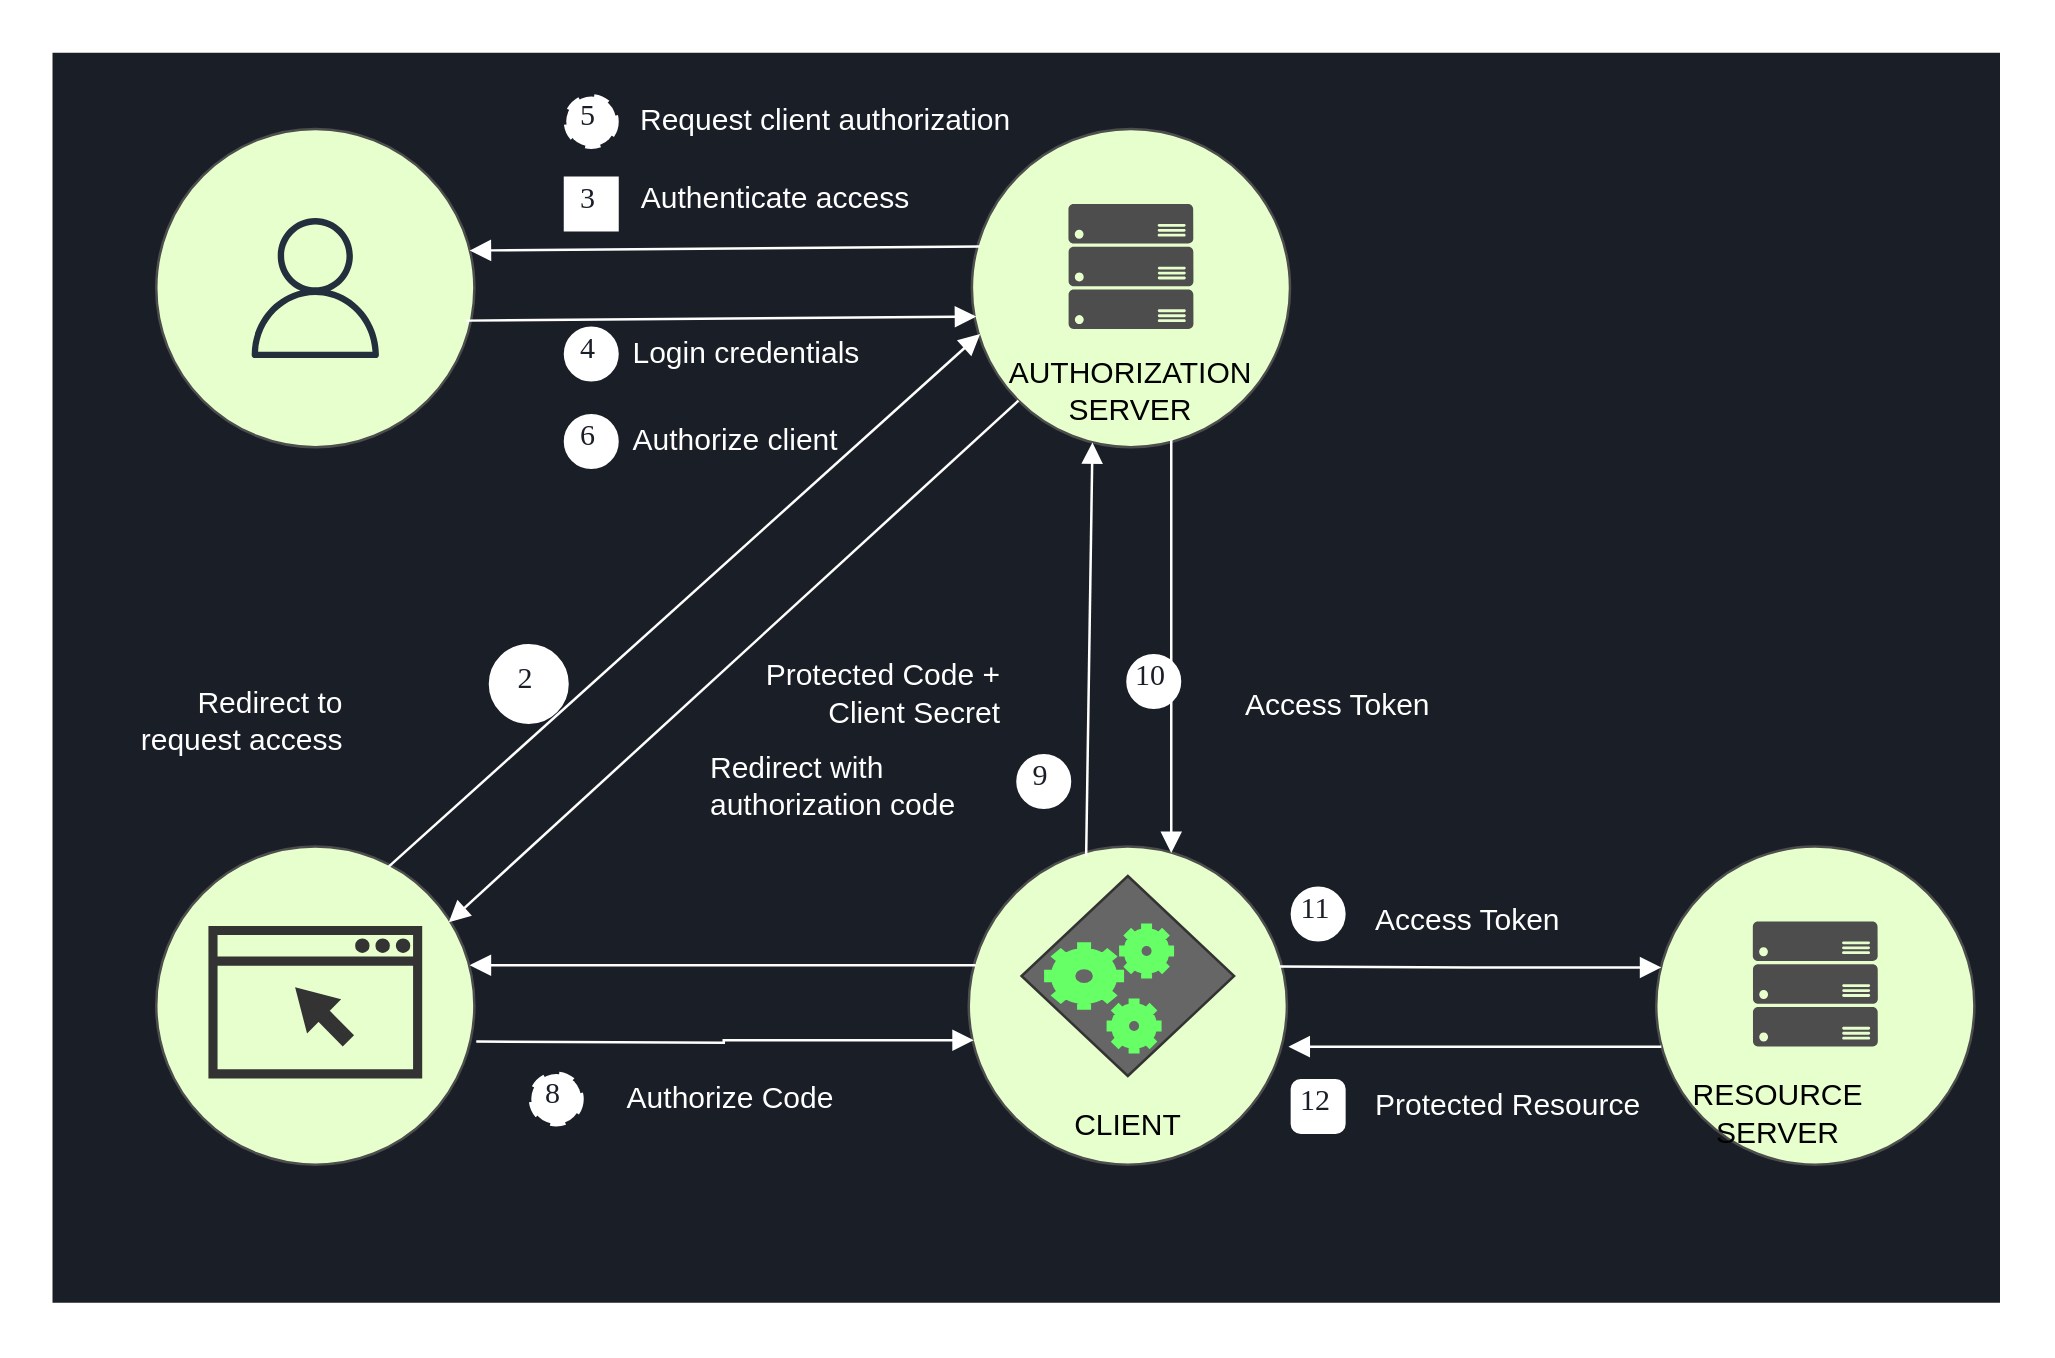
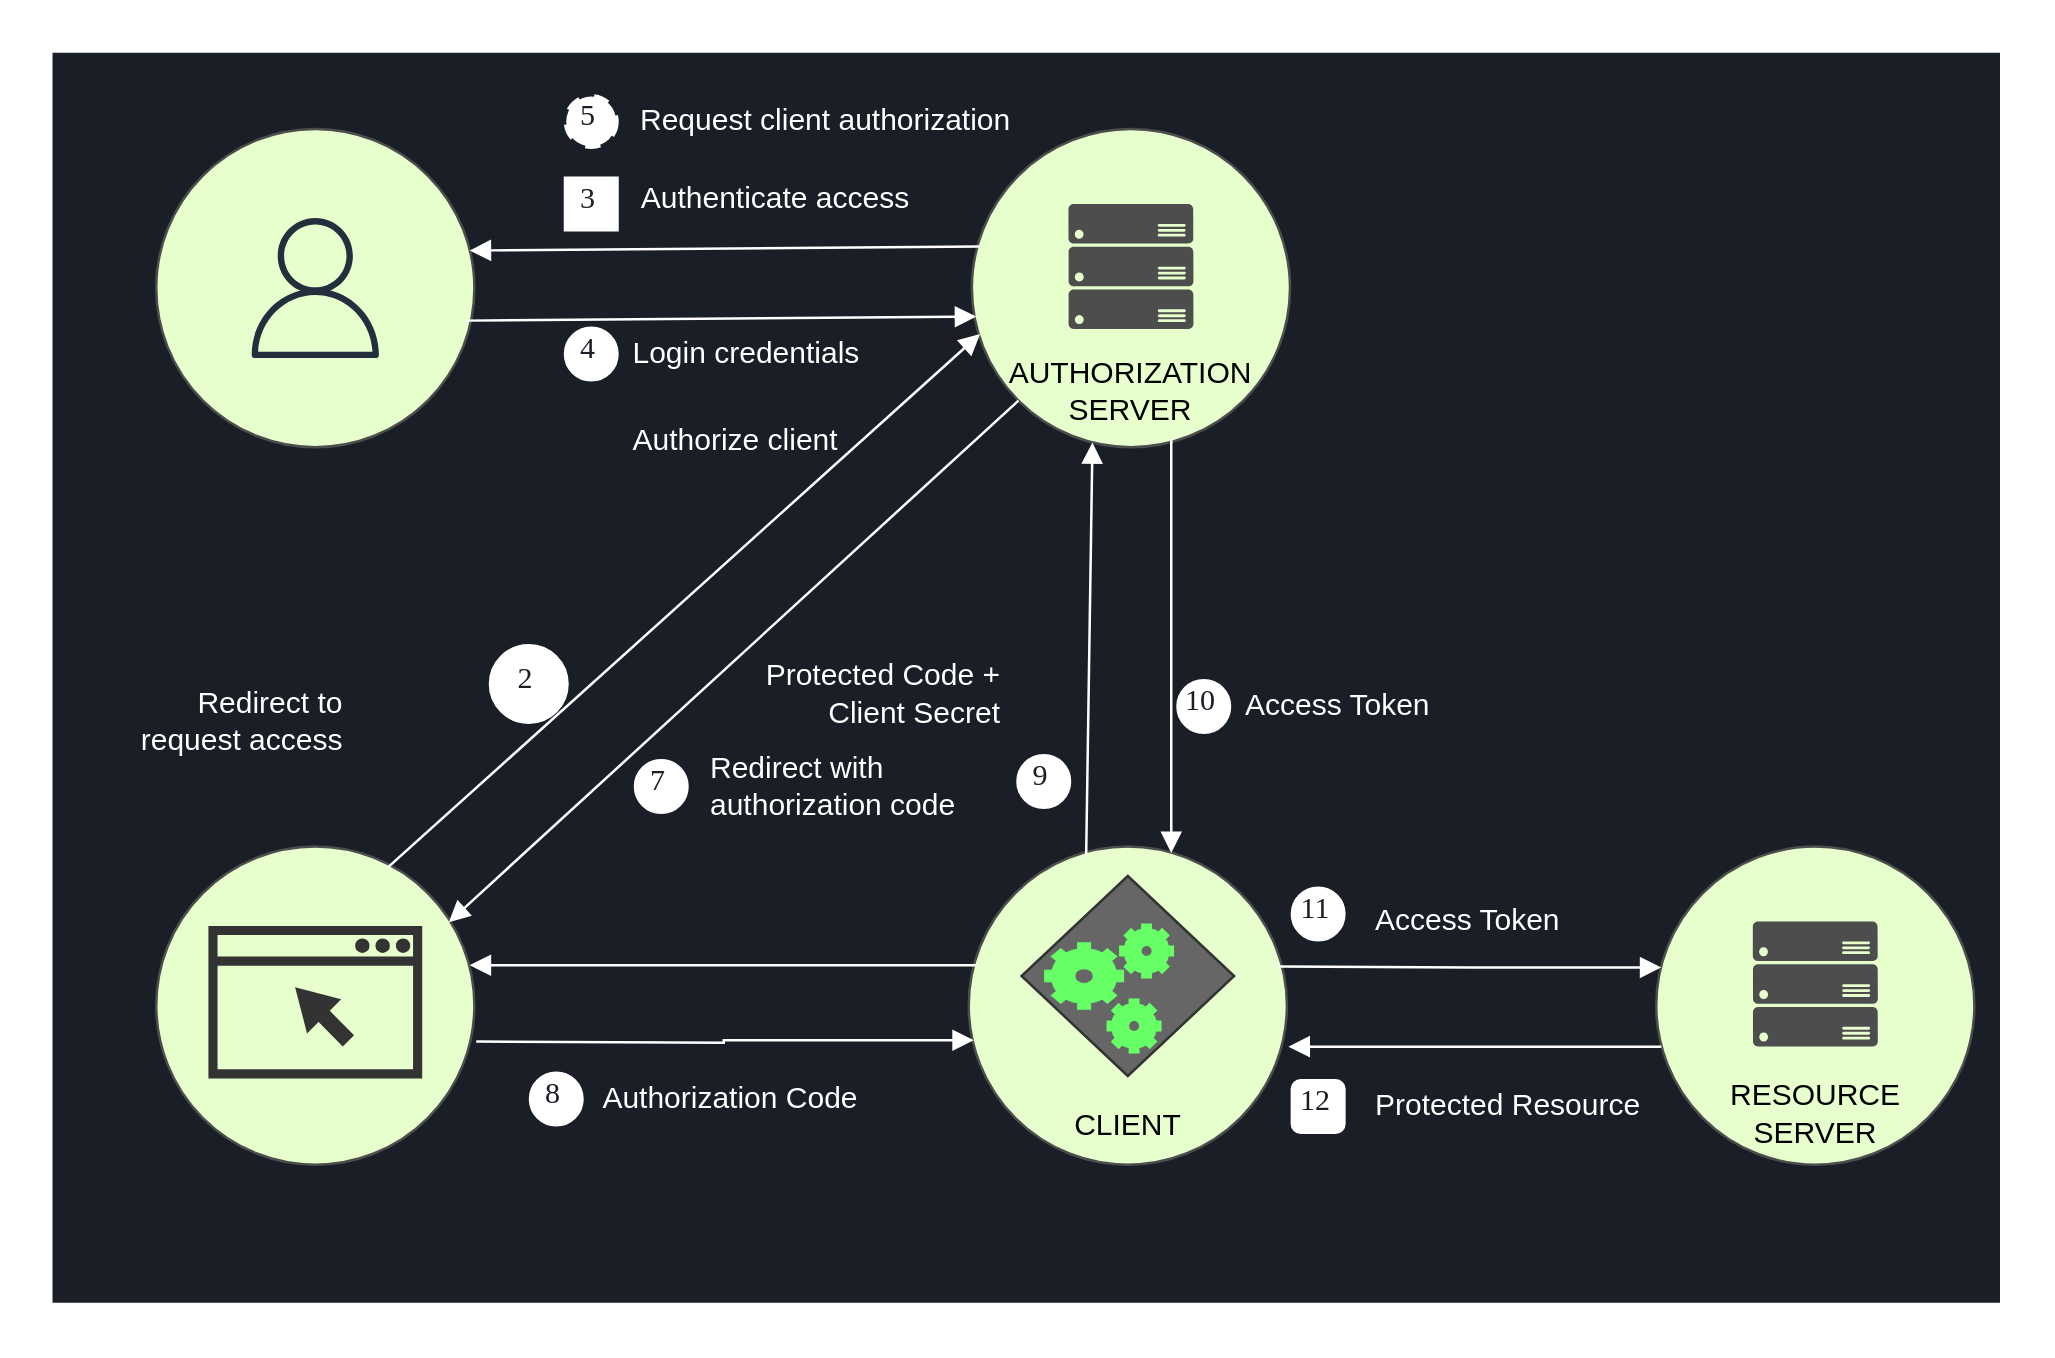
(591, 441) -> none
(1154, 681) -> (1204, 706)
none -> (661, 786)
(556, 1099) -> (556, 1099)
(731, 1099) -> (731, 1099)
(1778, 1114) -> (1815, 1114)
